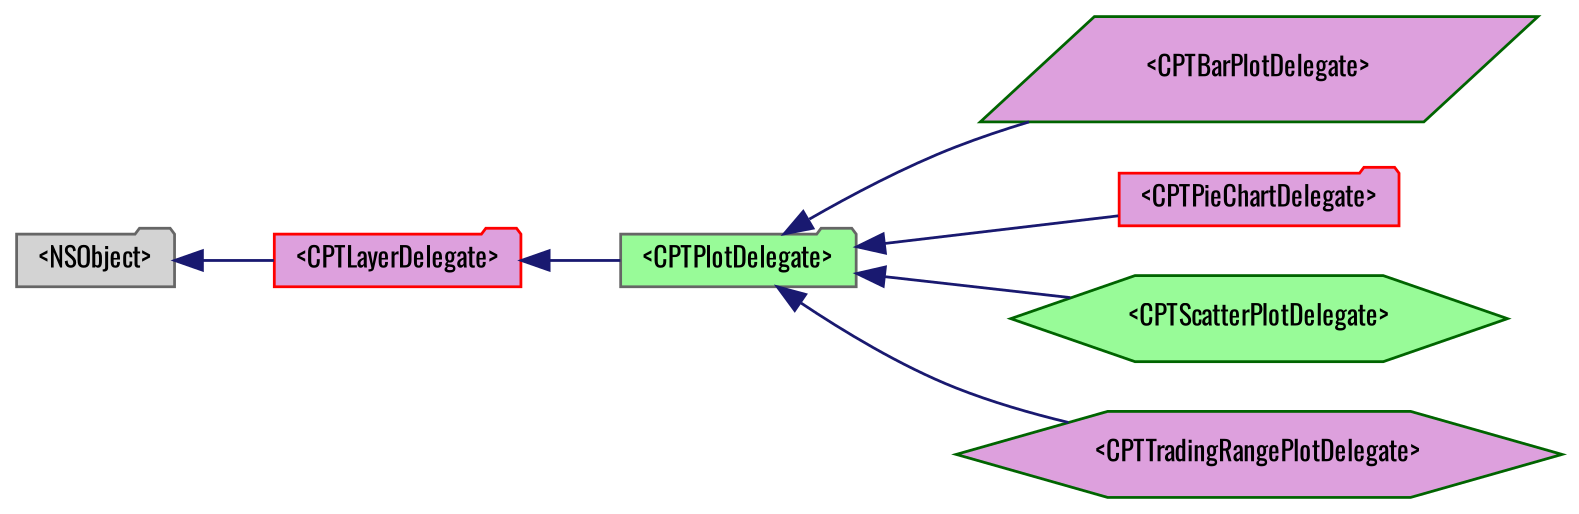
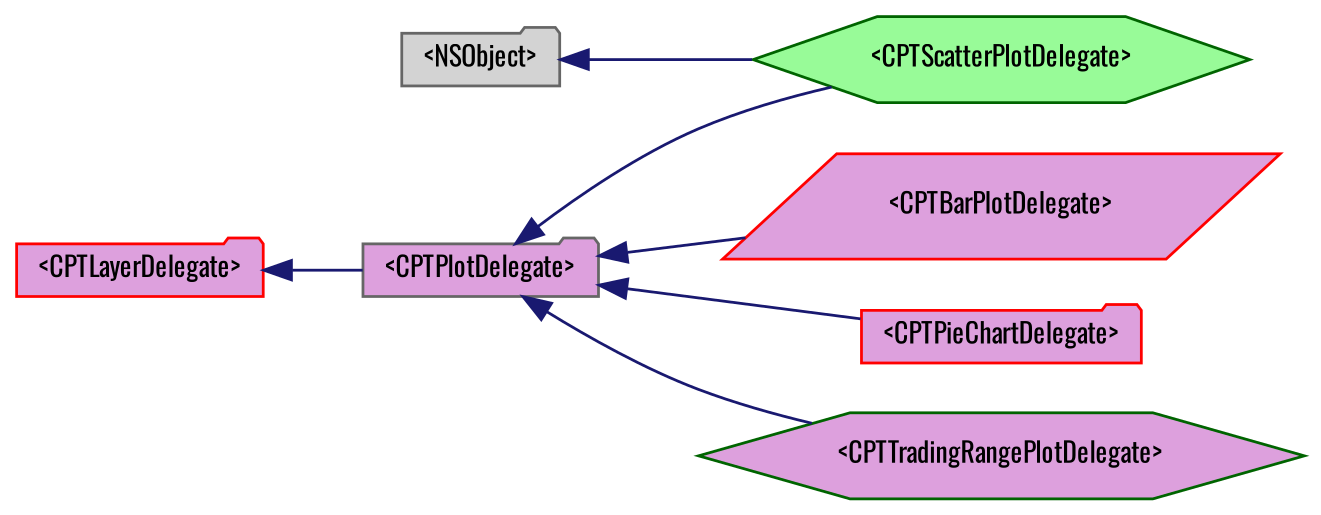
(1259, 69) -> (1001, 206)
(238, 260) -> (670, 60)
(738, 260) -> (481, 270)
